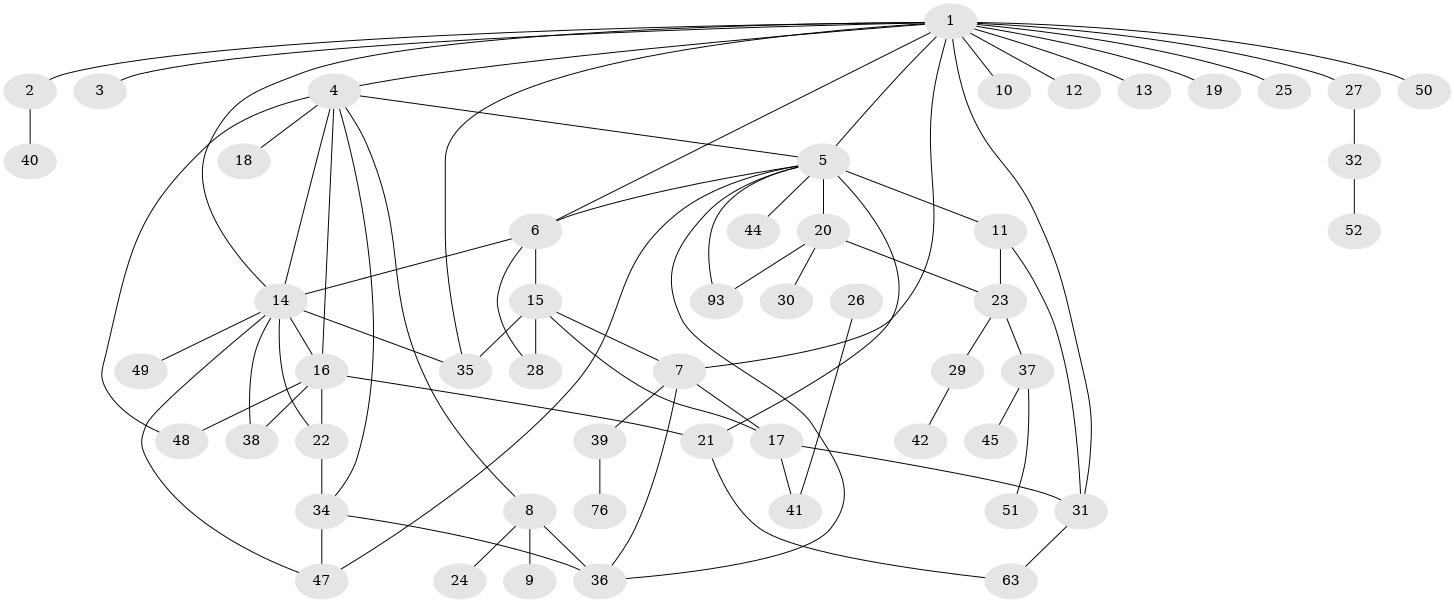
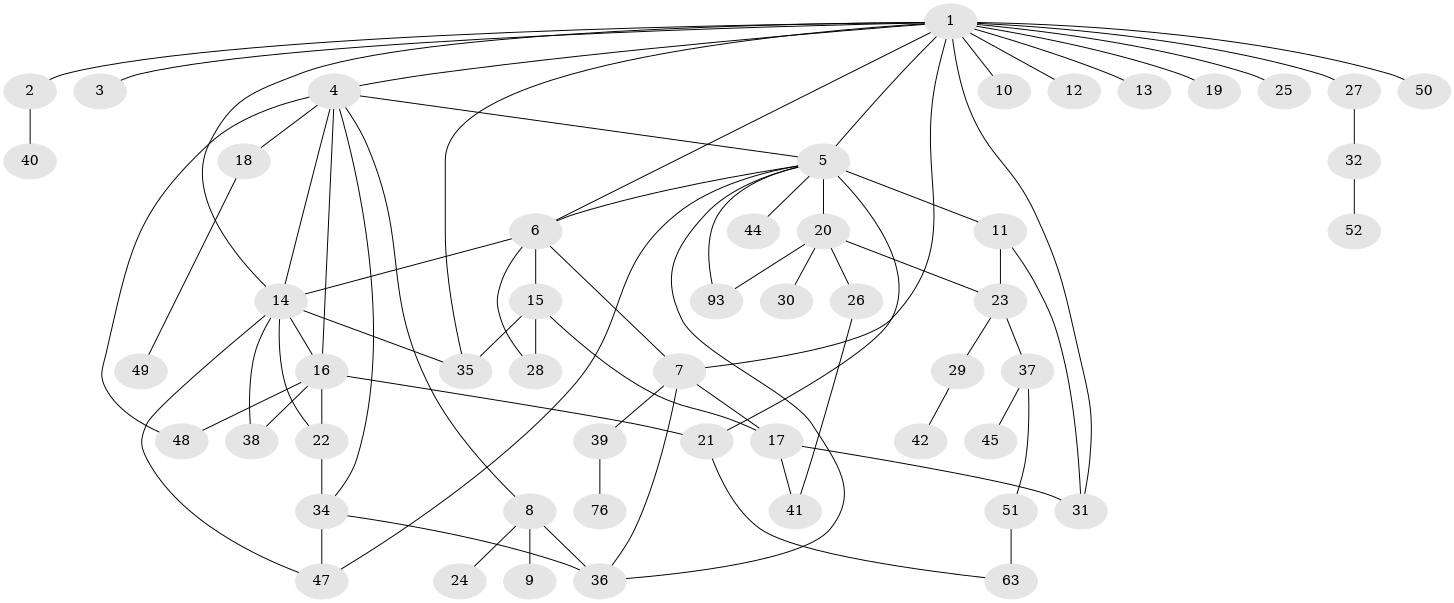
none -> (840, 266)
(211, 336) -> (192, 267)
(613, 339) -> (607, 301)
(1046, 546) -> (1011, 546)
